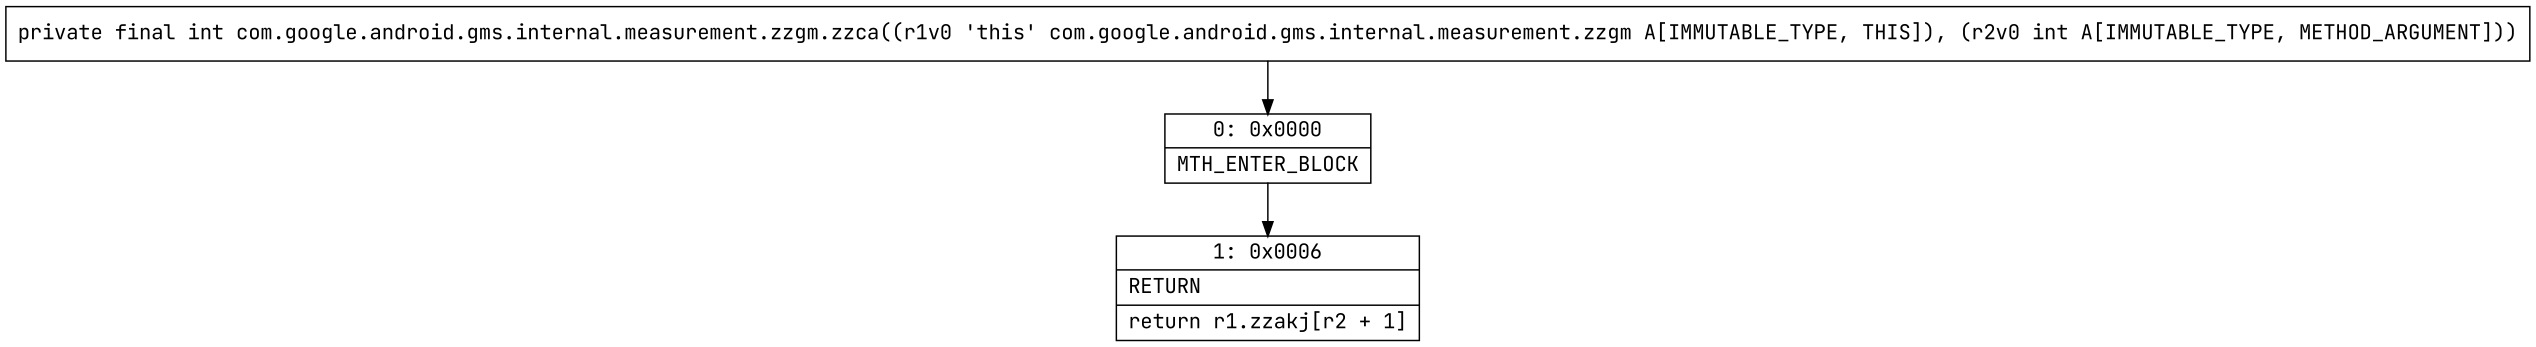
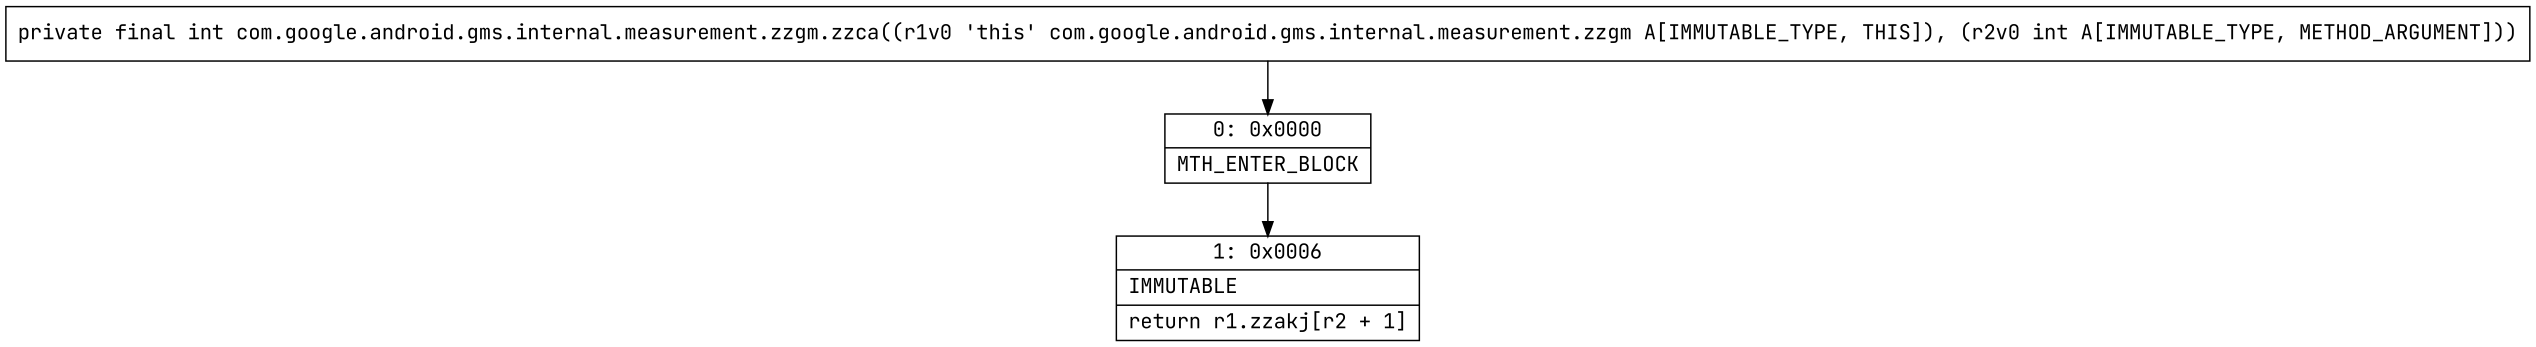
(1165, 287) -> (1183, 287)
